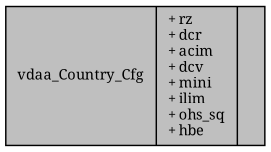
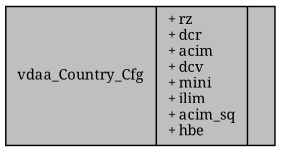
(197, 115) -> (202, 115)
